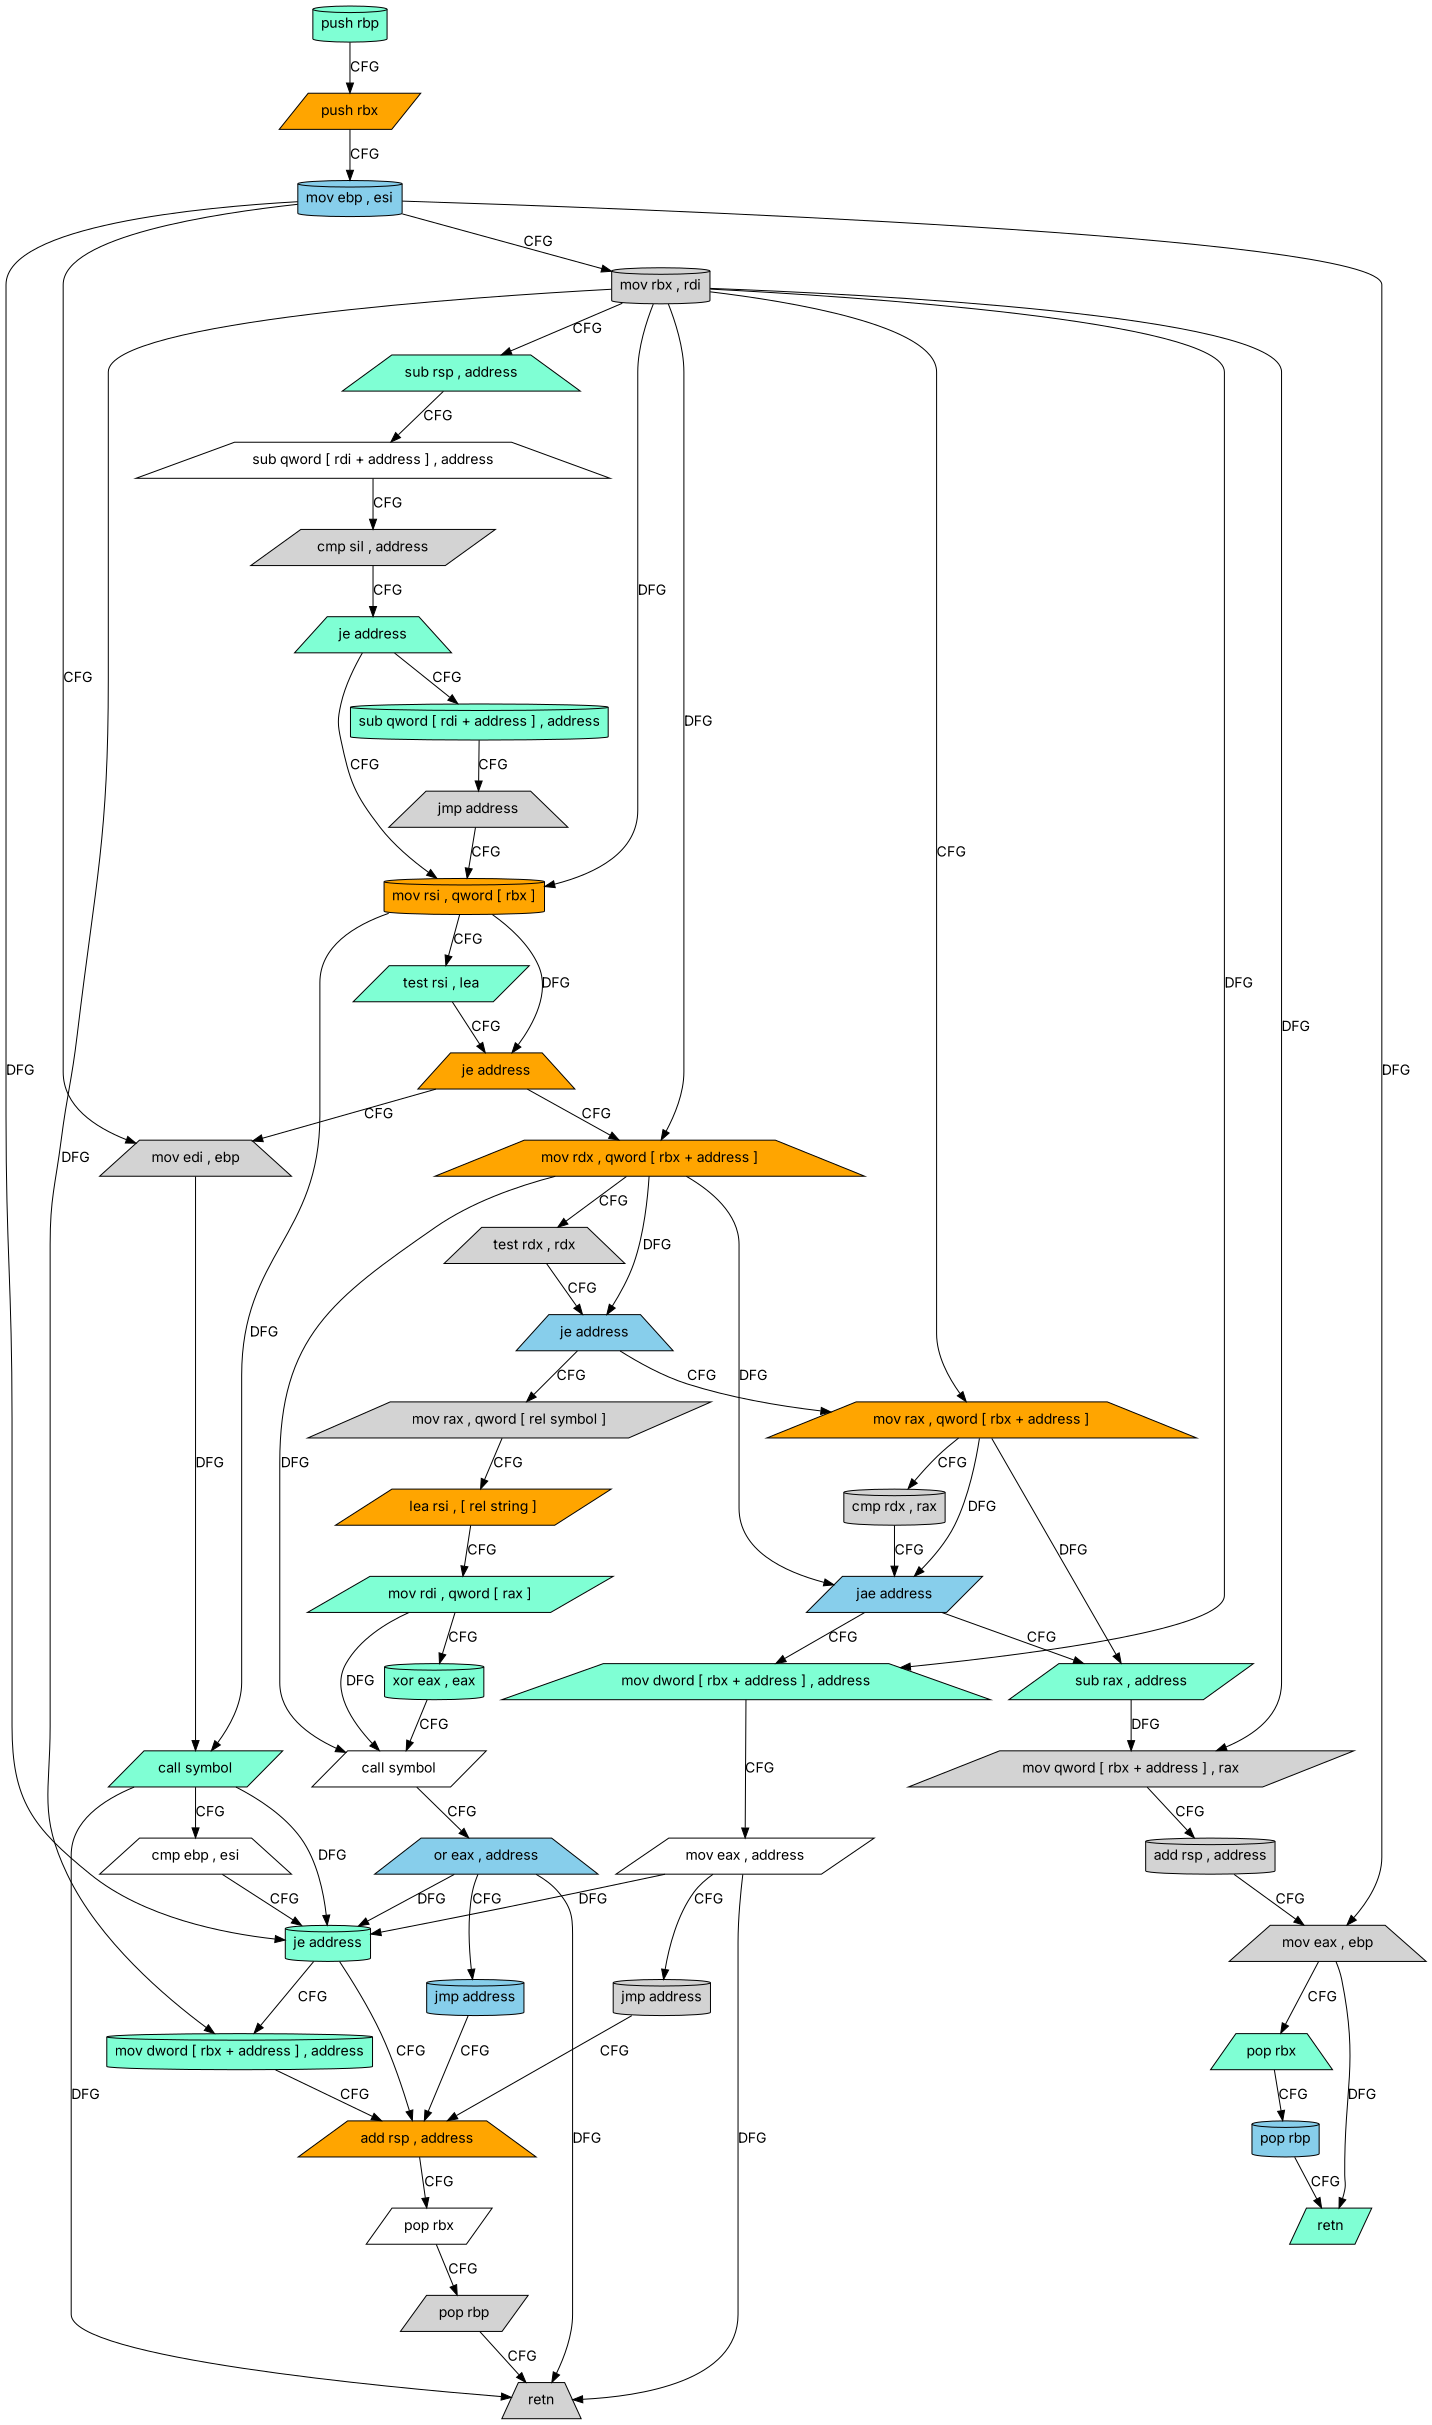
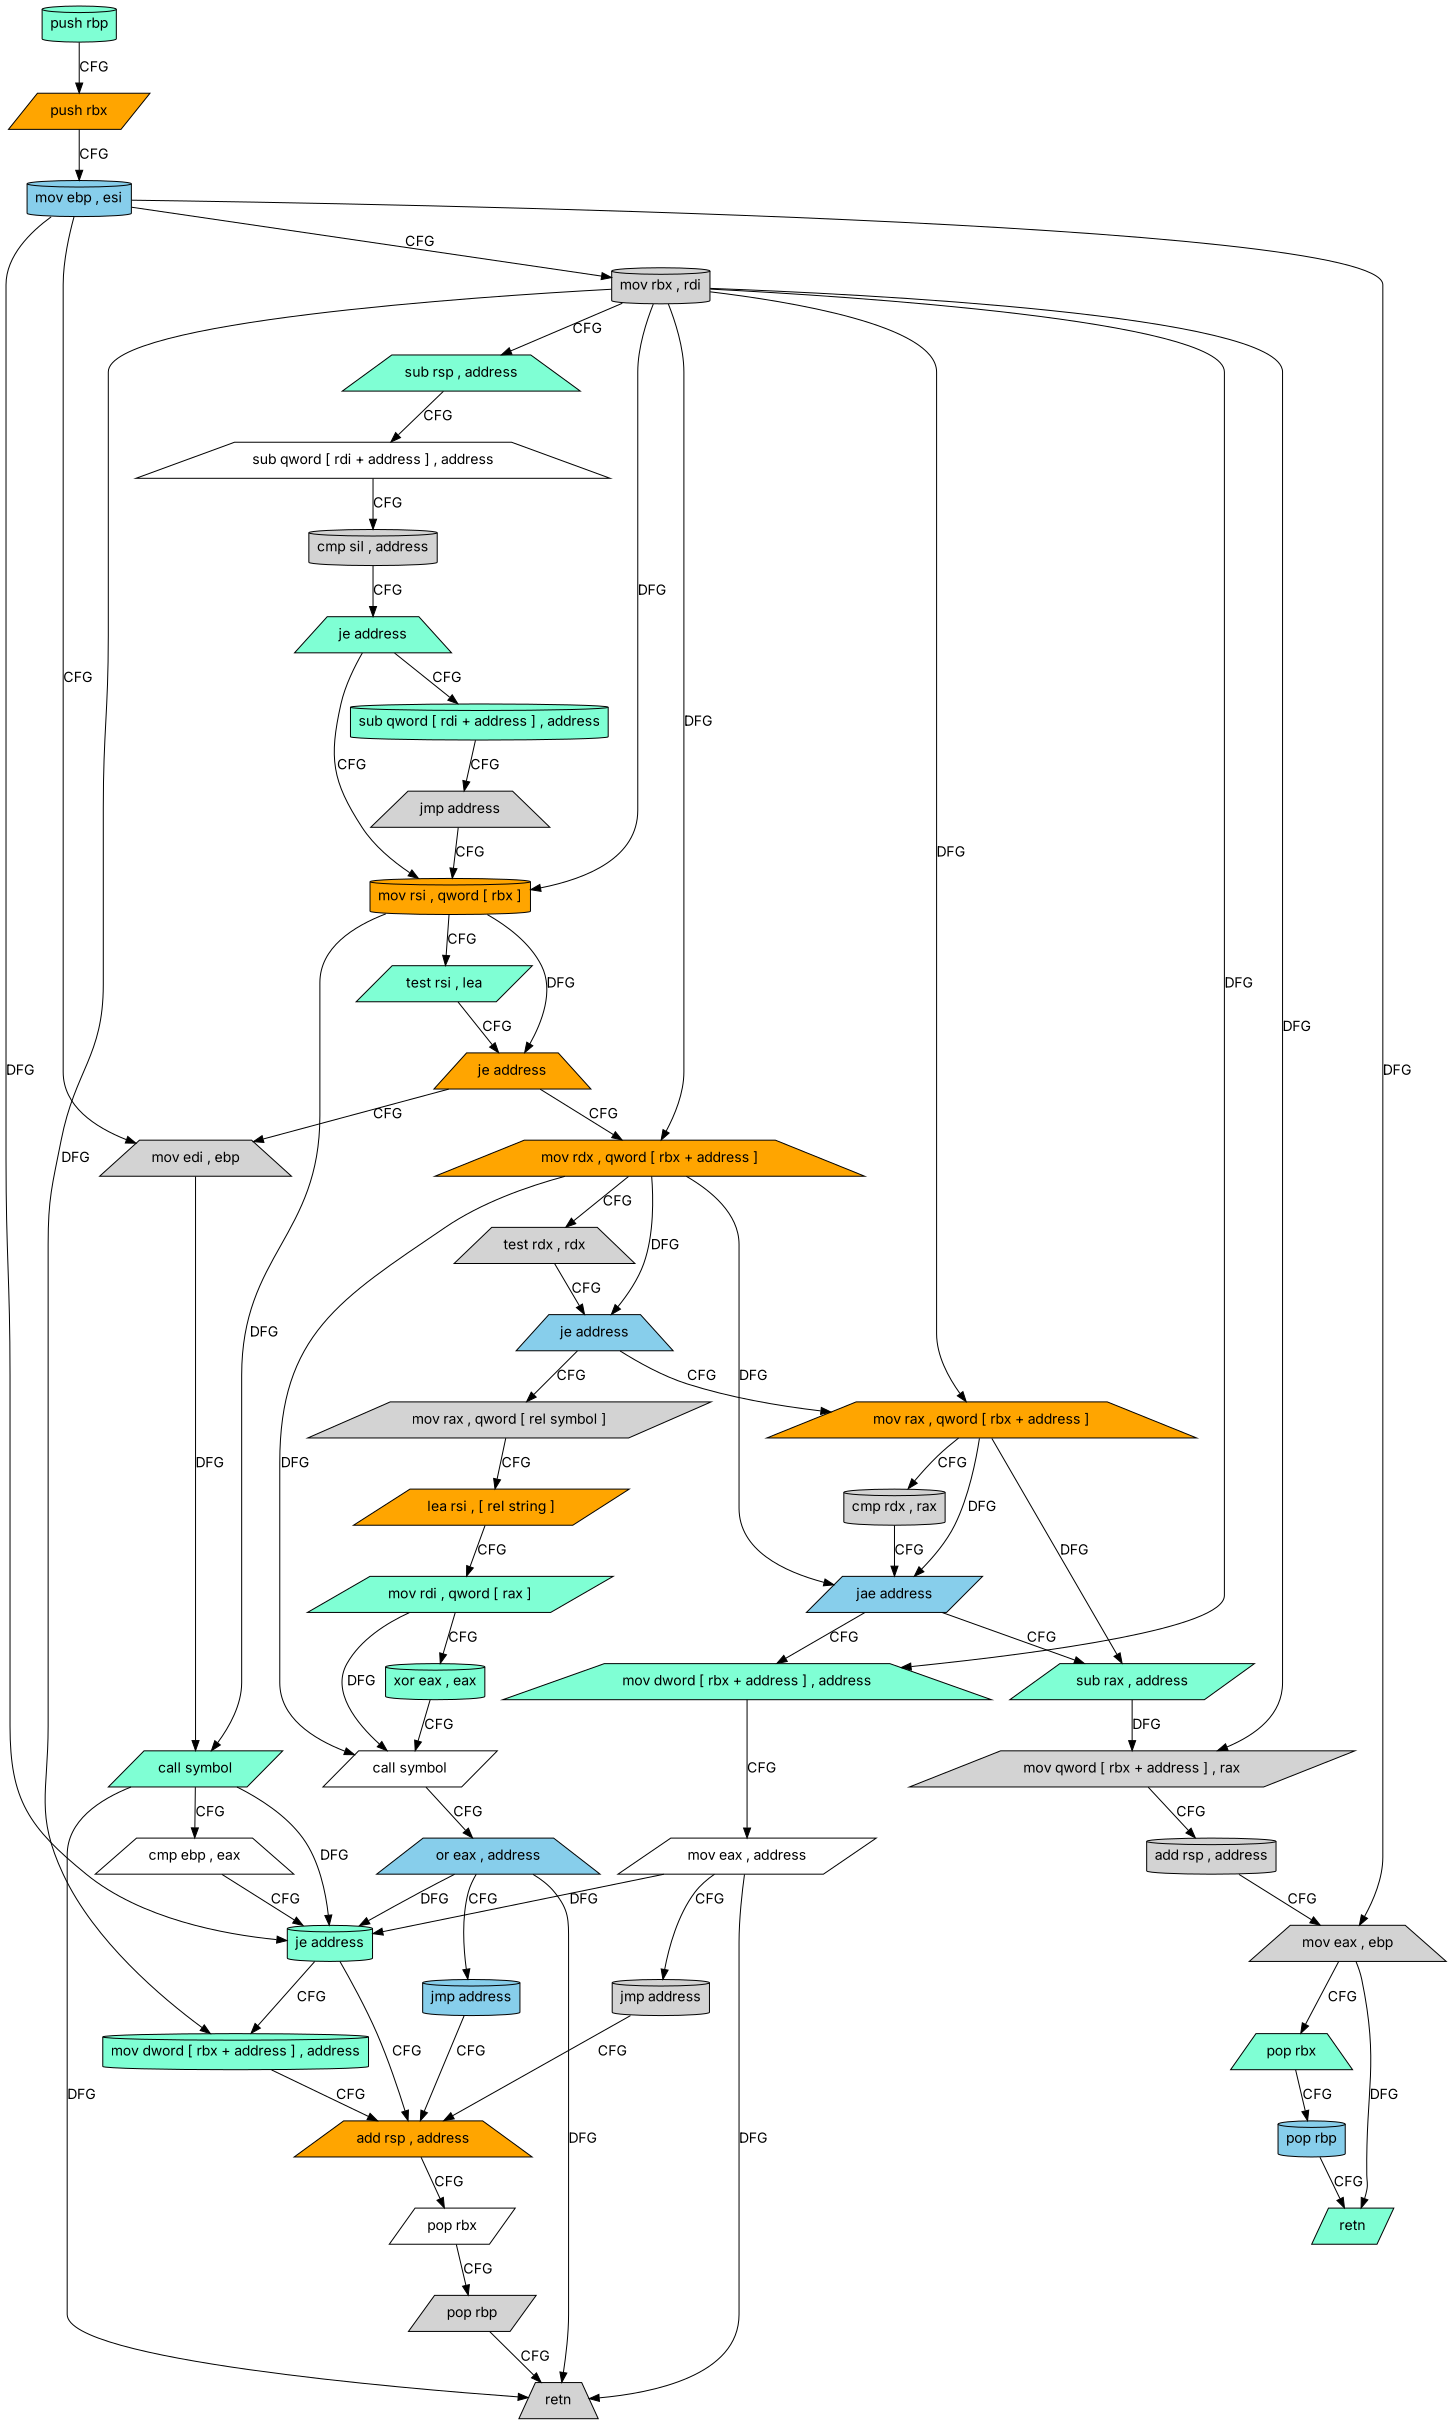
(373, 548) -> (373, 548)
(952, 853) -> (951, 853)
(196, 1856) -> (195, 1856)
